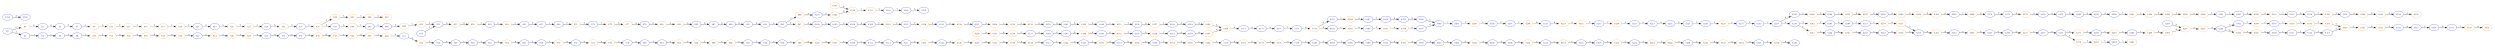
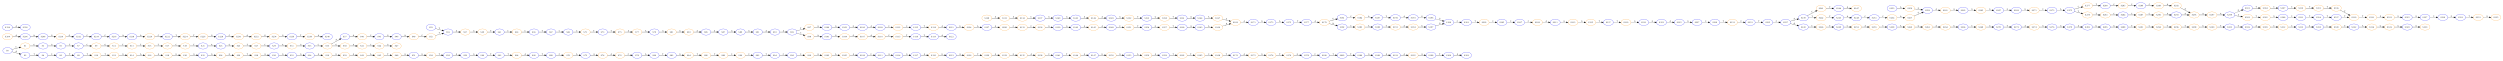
(843, 13) -> (853, 37)
none -> (2159, 15)
(1865, 33) -> none
(1465, 43) -> none
(1563, 43) -> (96, 37)
